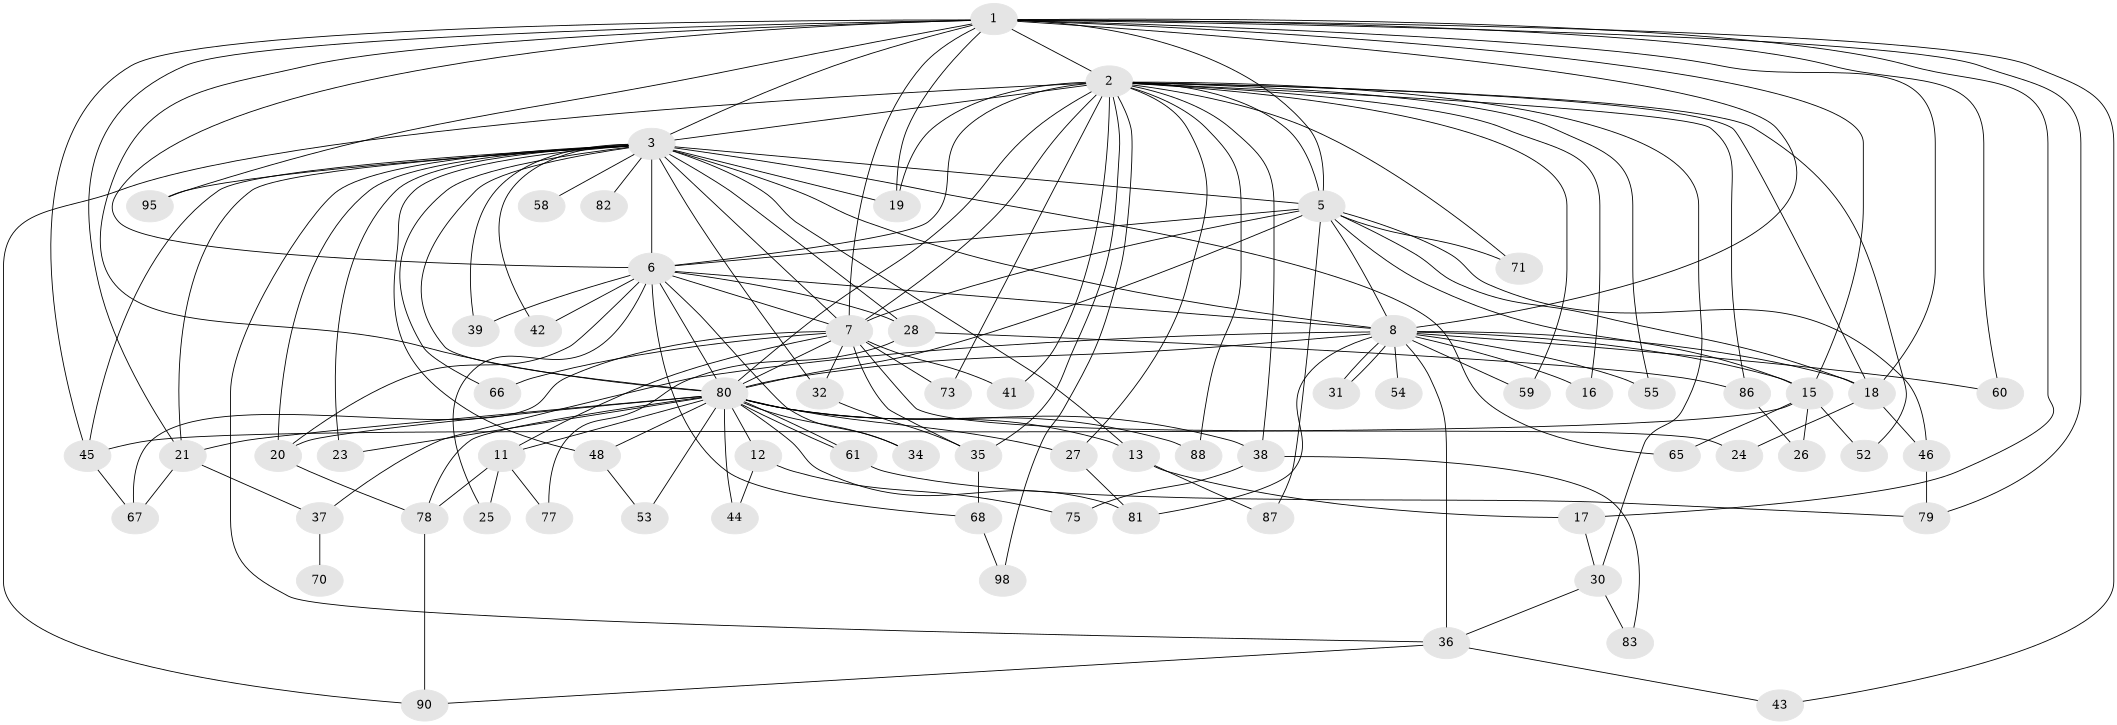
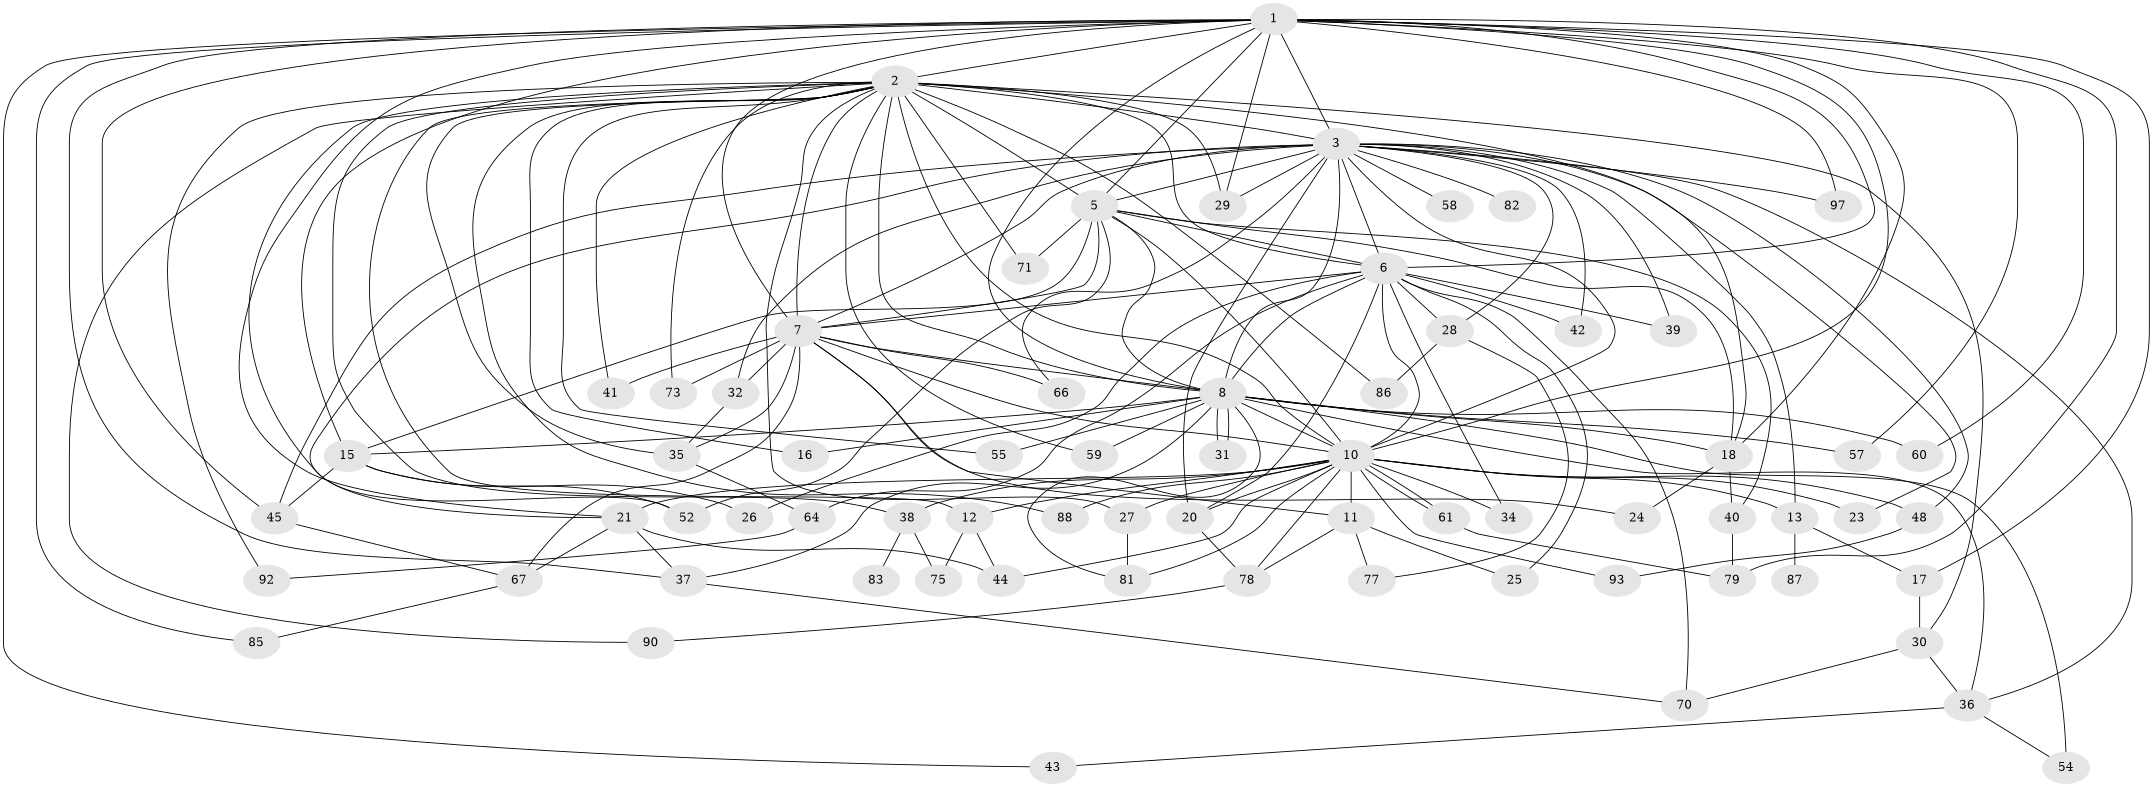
none -> (197, 59)
(150, 206) -> (1838, 206)
(897, 206) -> (1223, 206)
none -> (371, 299)
none -> (940, 330)
(1306, 364) -> (941, 371)
none -> (1010, 367)
(725, 393) -> (1351, 456)
none -> (1615, 418)
(1775, 425) -> (1106, 398)
(1677, 456) -> none
none -> (1857, 456)
(1927, 456) -> (1732, 518)
(645, 518) -> (1617, 581)
(978, 518) -> (812, 518)
none -> (830, 549)
(1003, 581) -> (267, 581)
(1614, 612) -> (1802, 674)
none -> (257, 643)
(936, 674) -> (2017, 737)
